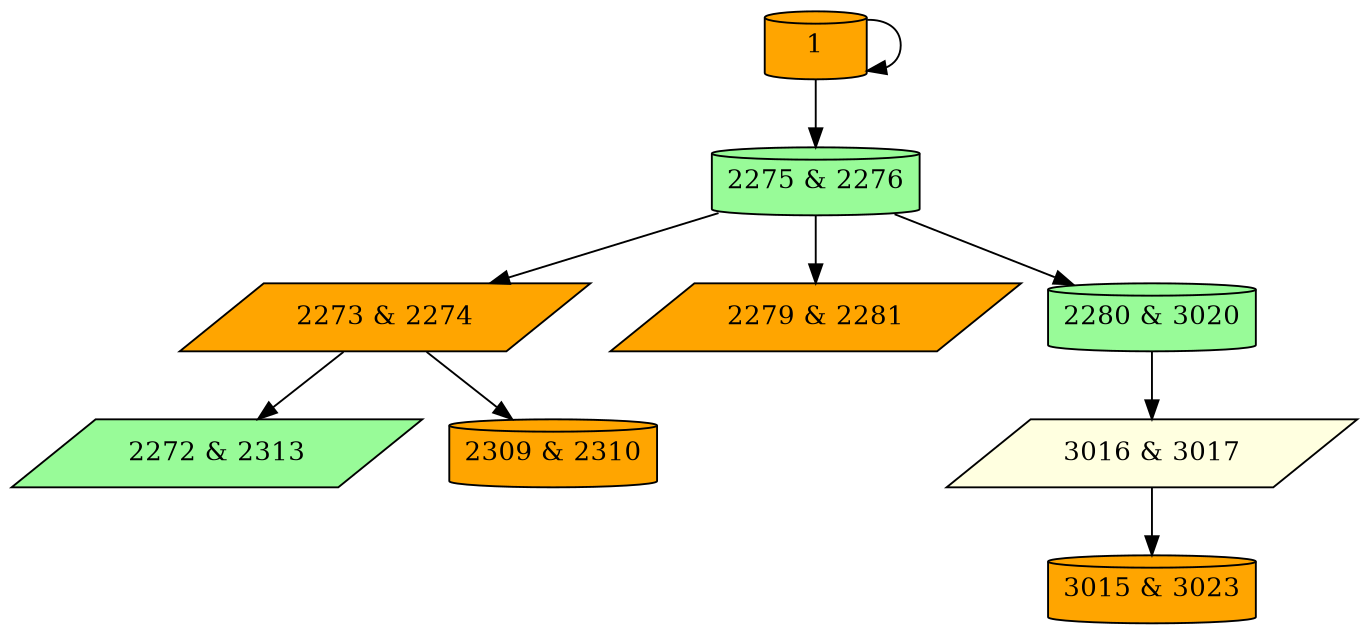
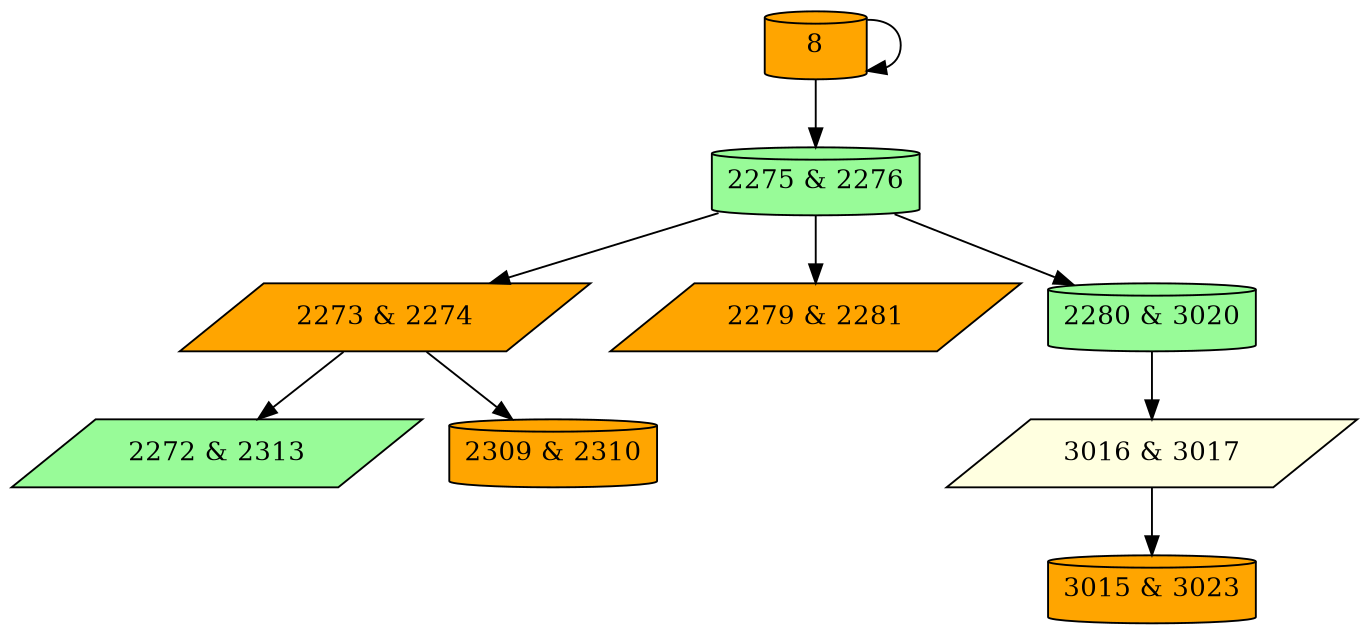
(816, 45) -> (816, 45)
